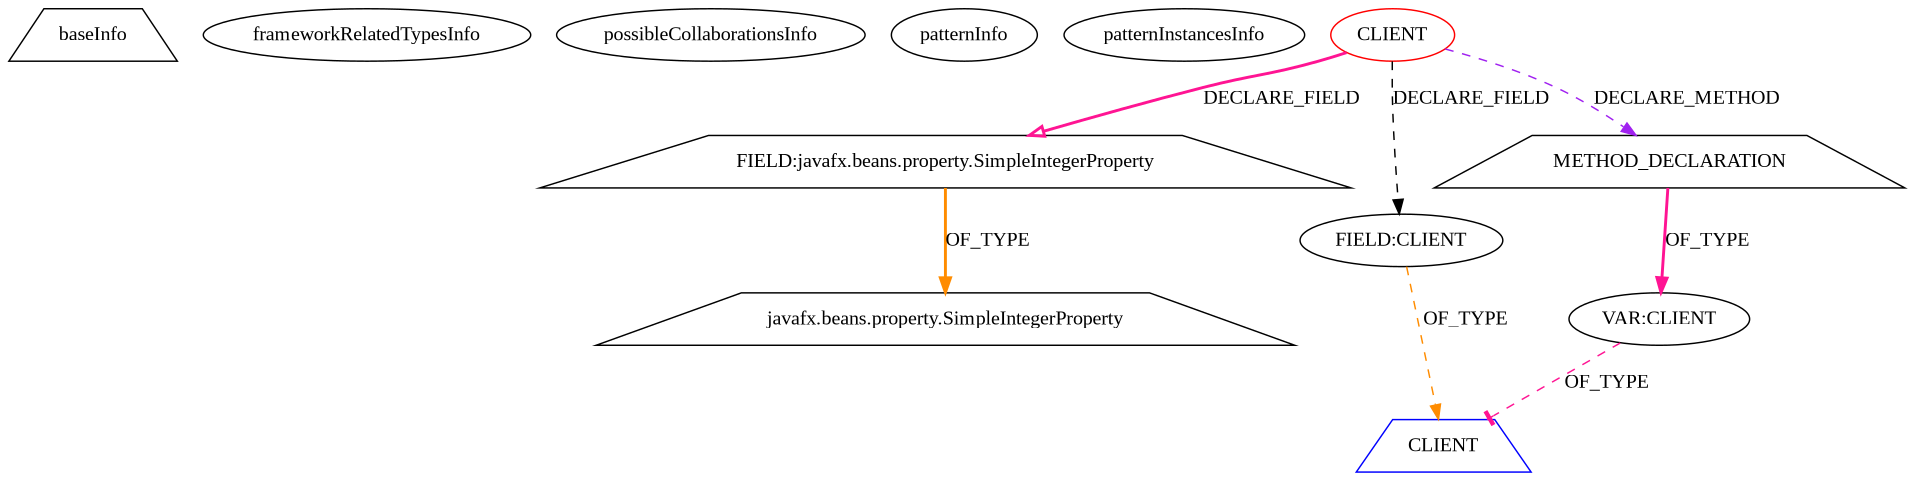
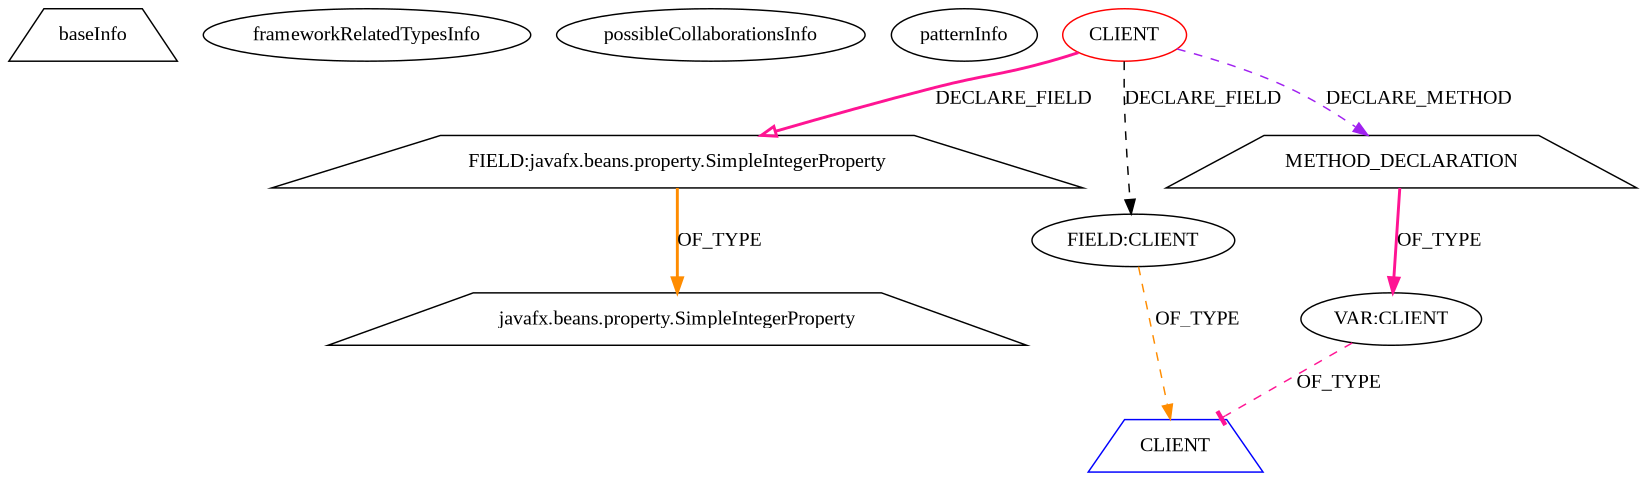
(1184, 35) -> none
